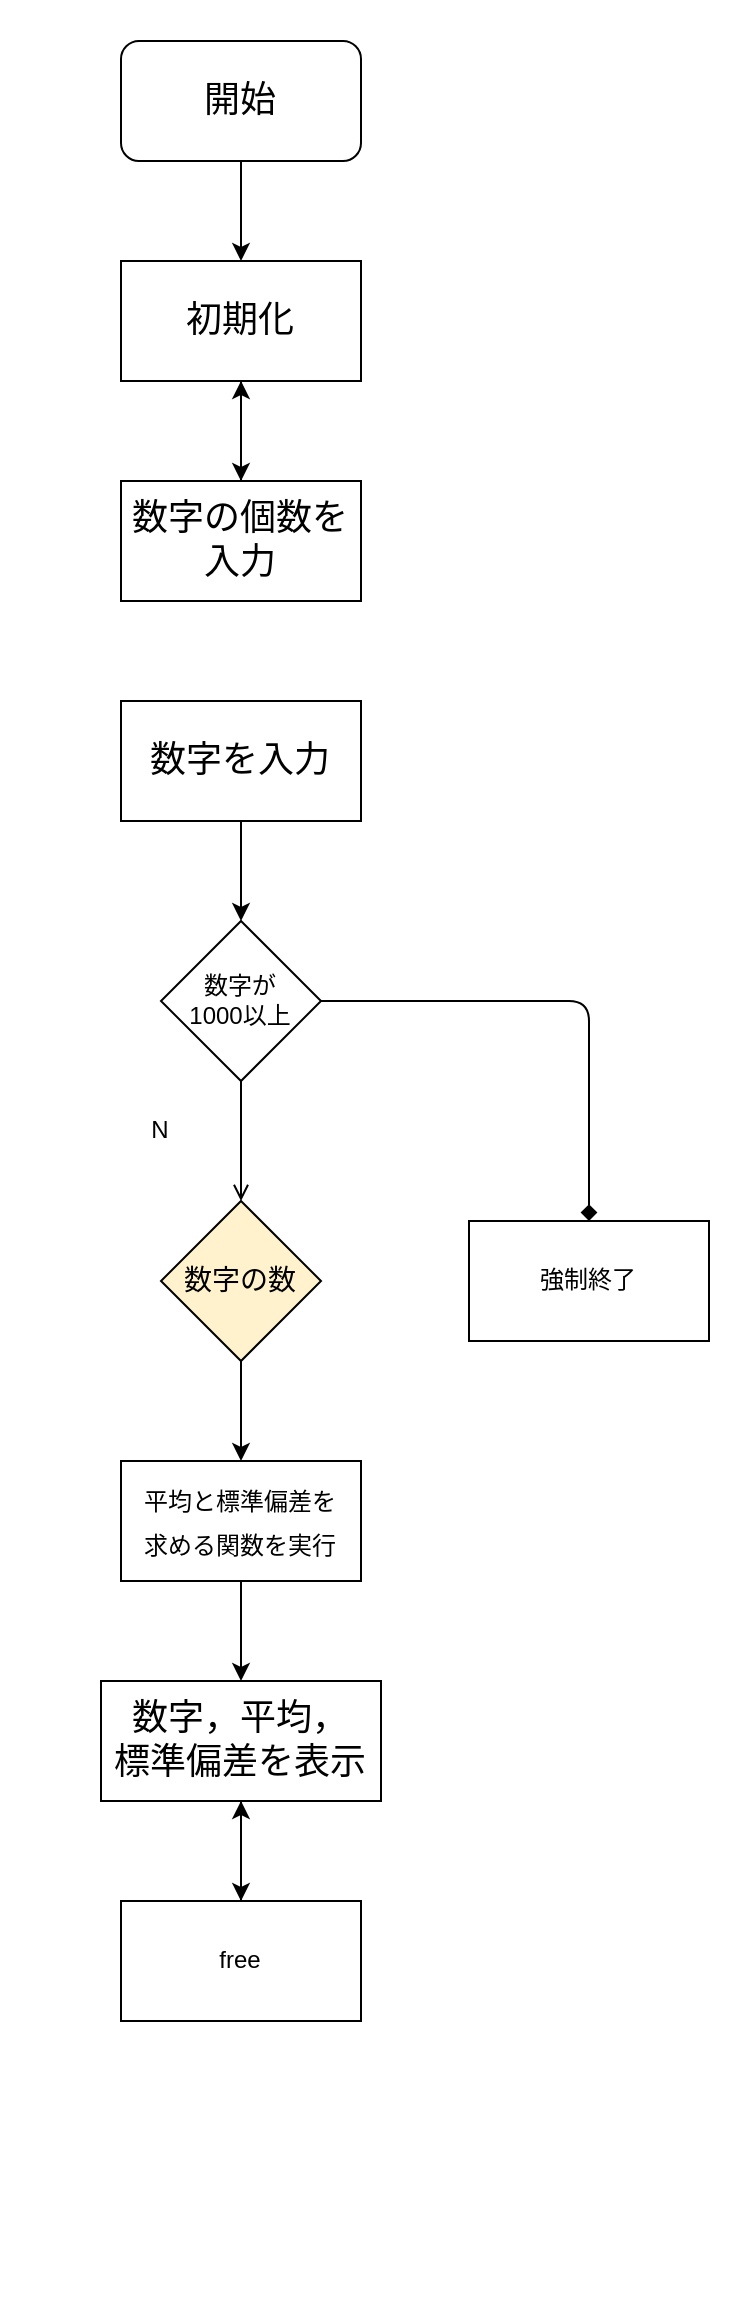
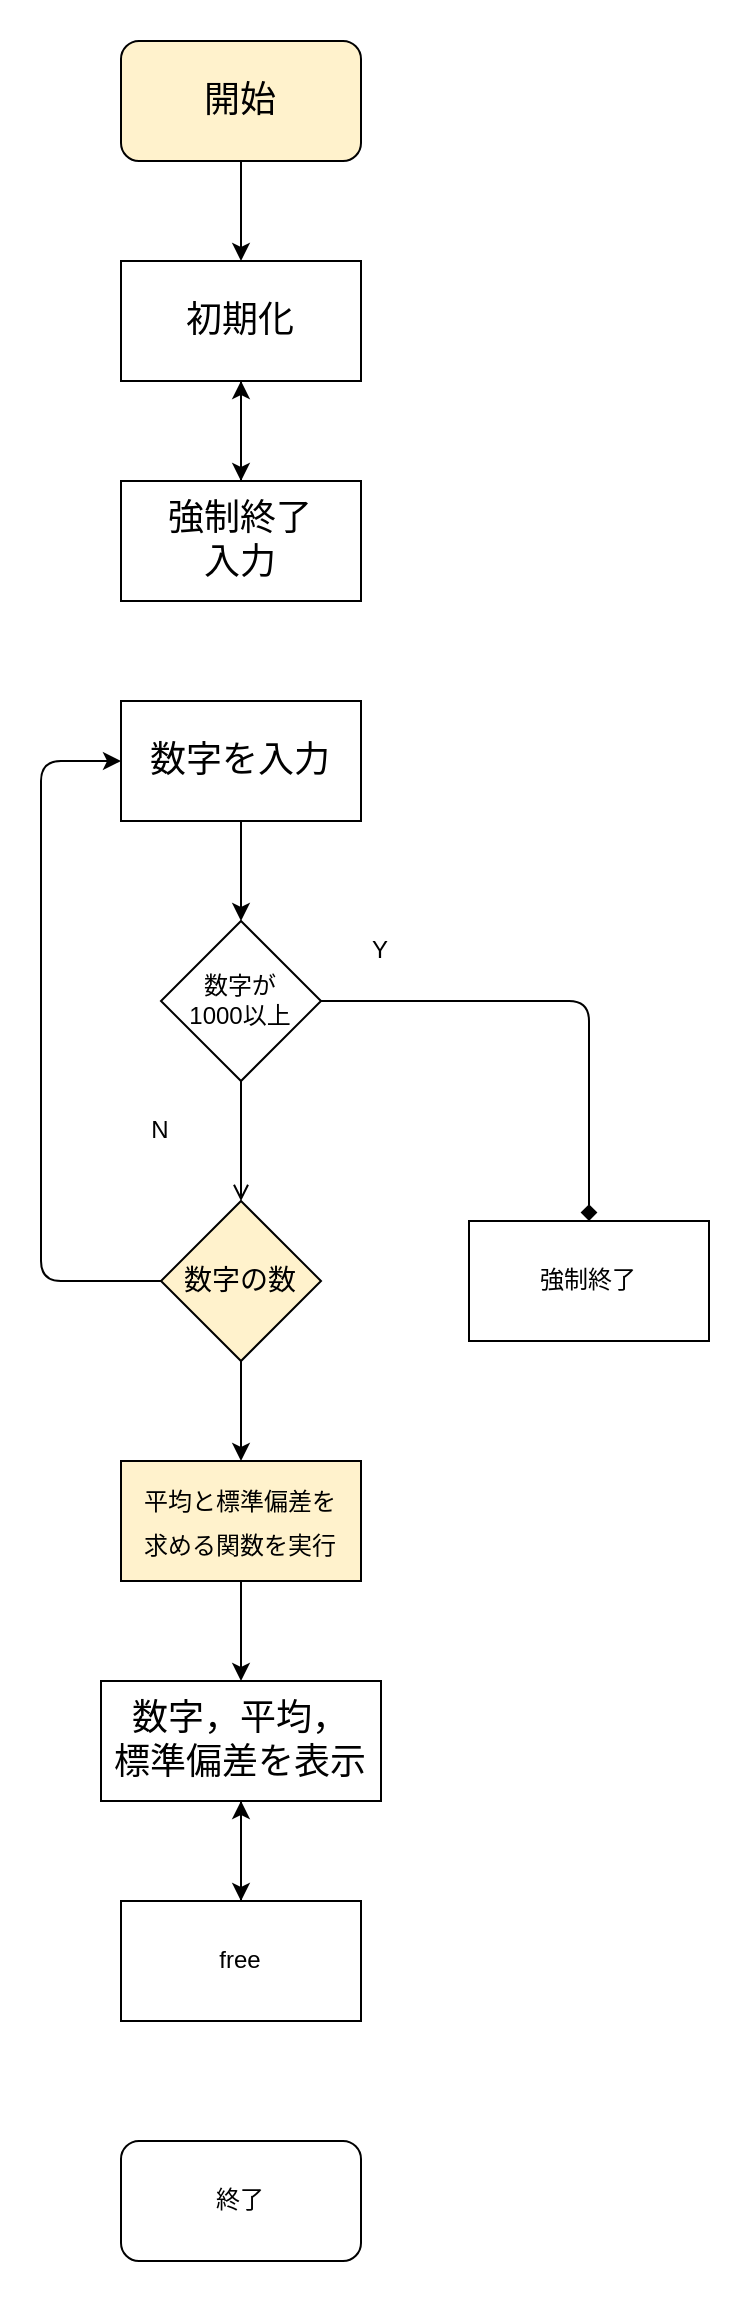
(241, 101) -> (241, 101)
(241, 541) -> (241, 541)
none -> (381, 951)
none -> (41, 1048)
(241, 1521) -> (241, 1521)
none -> (241, 2201)
